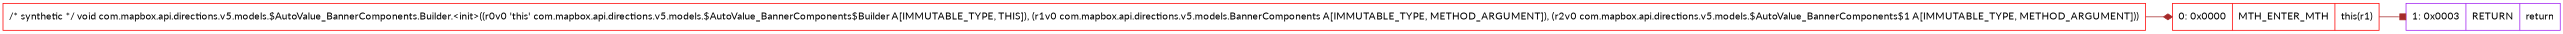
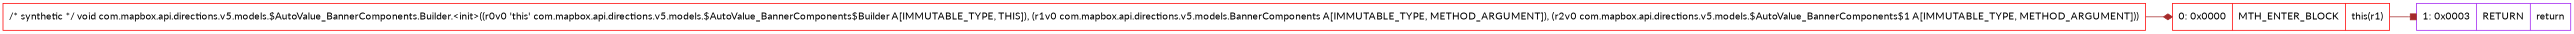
(2284, 16) -> (2289, 16)
